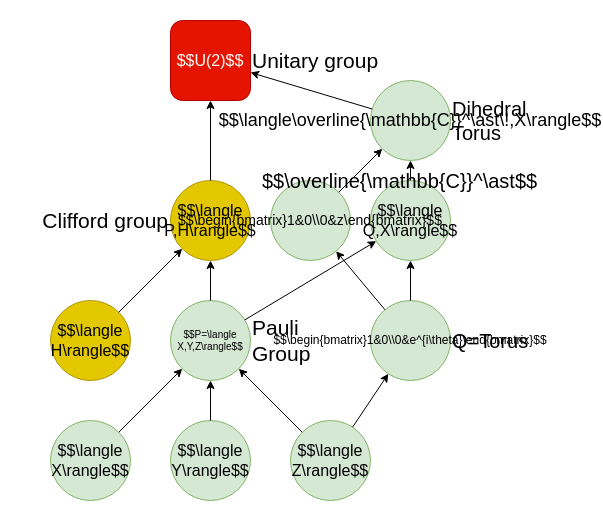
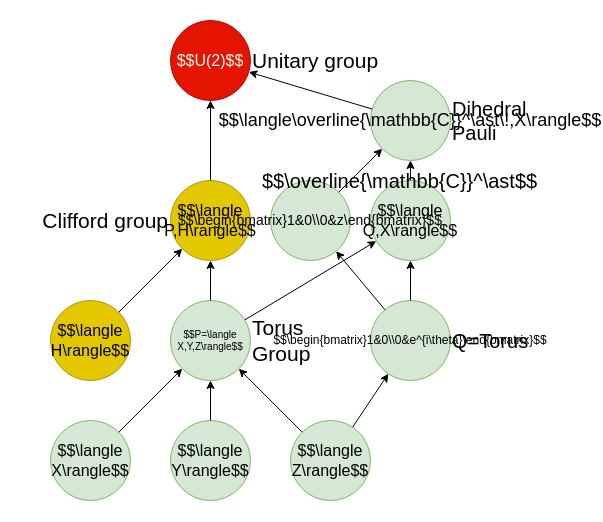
(211, 61) -> (211, 61)
(492, 121) -> (492, 121)
(307, 341) -> (307, 341)
